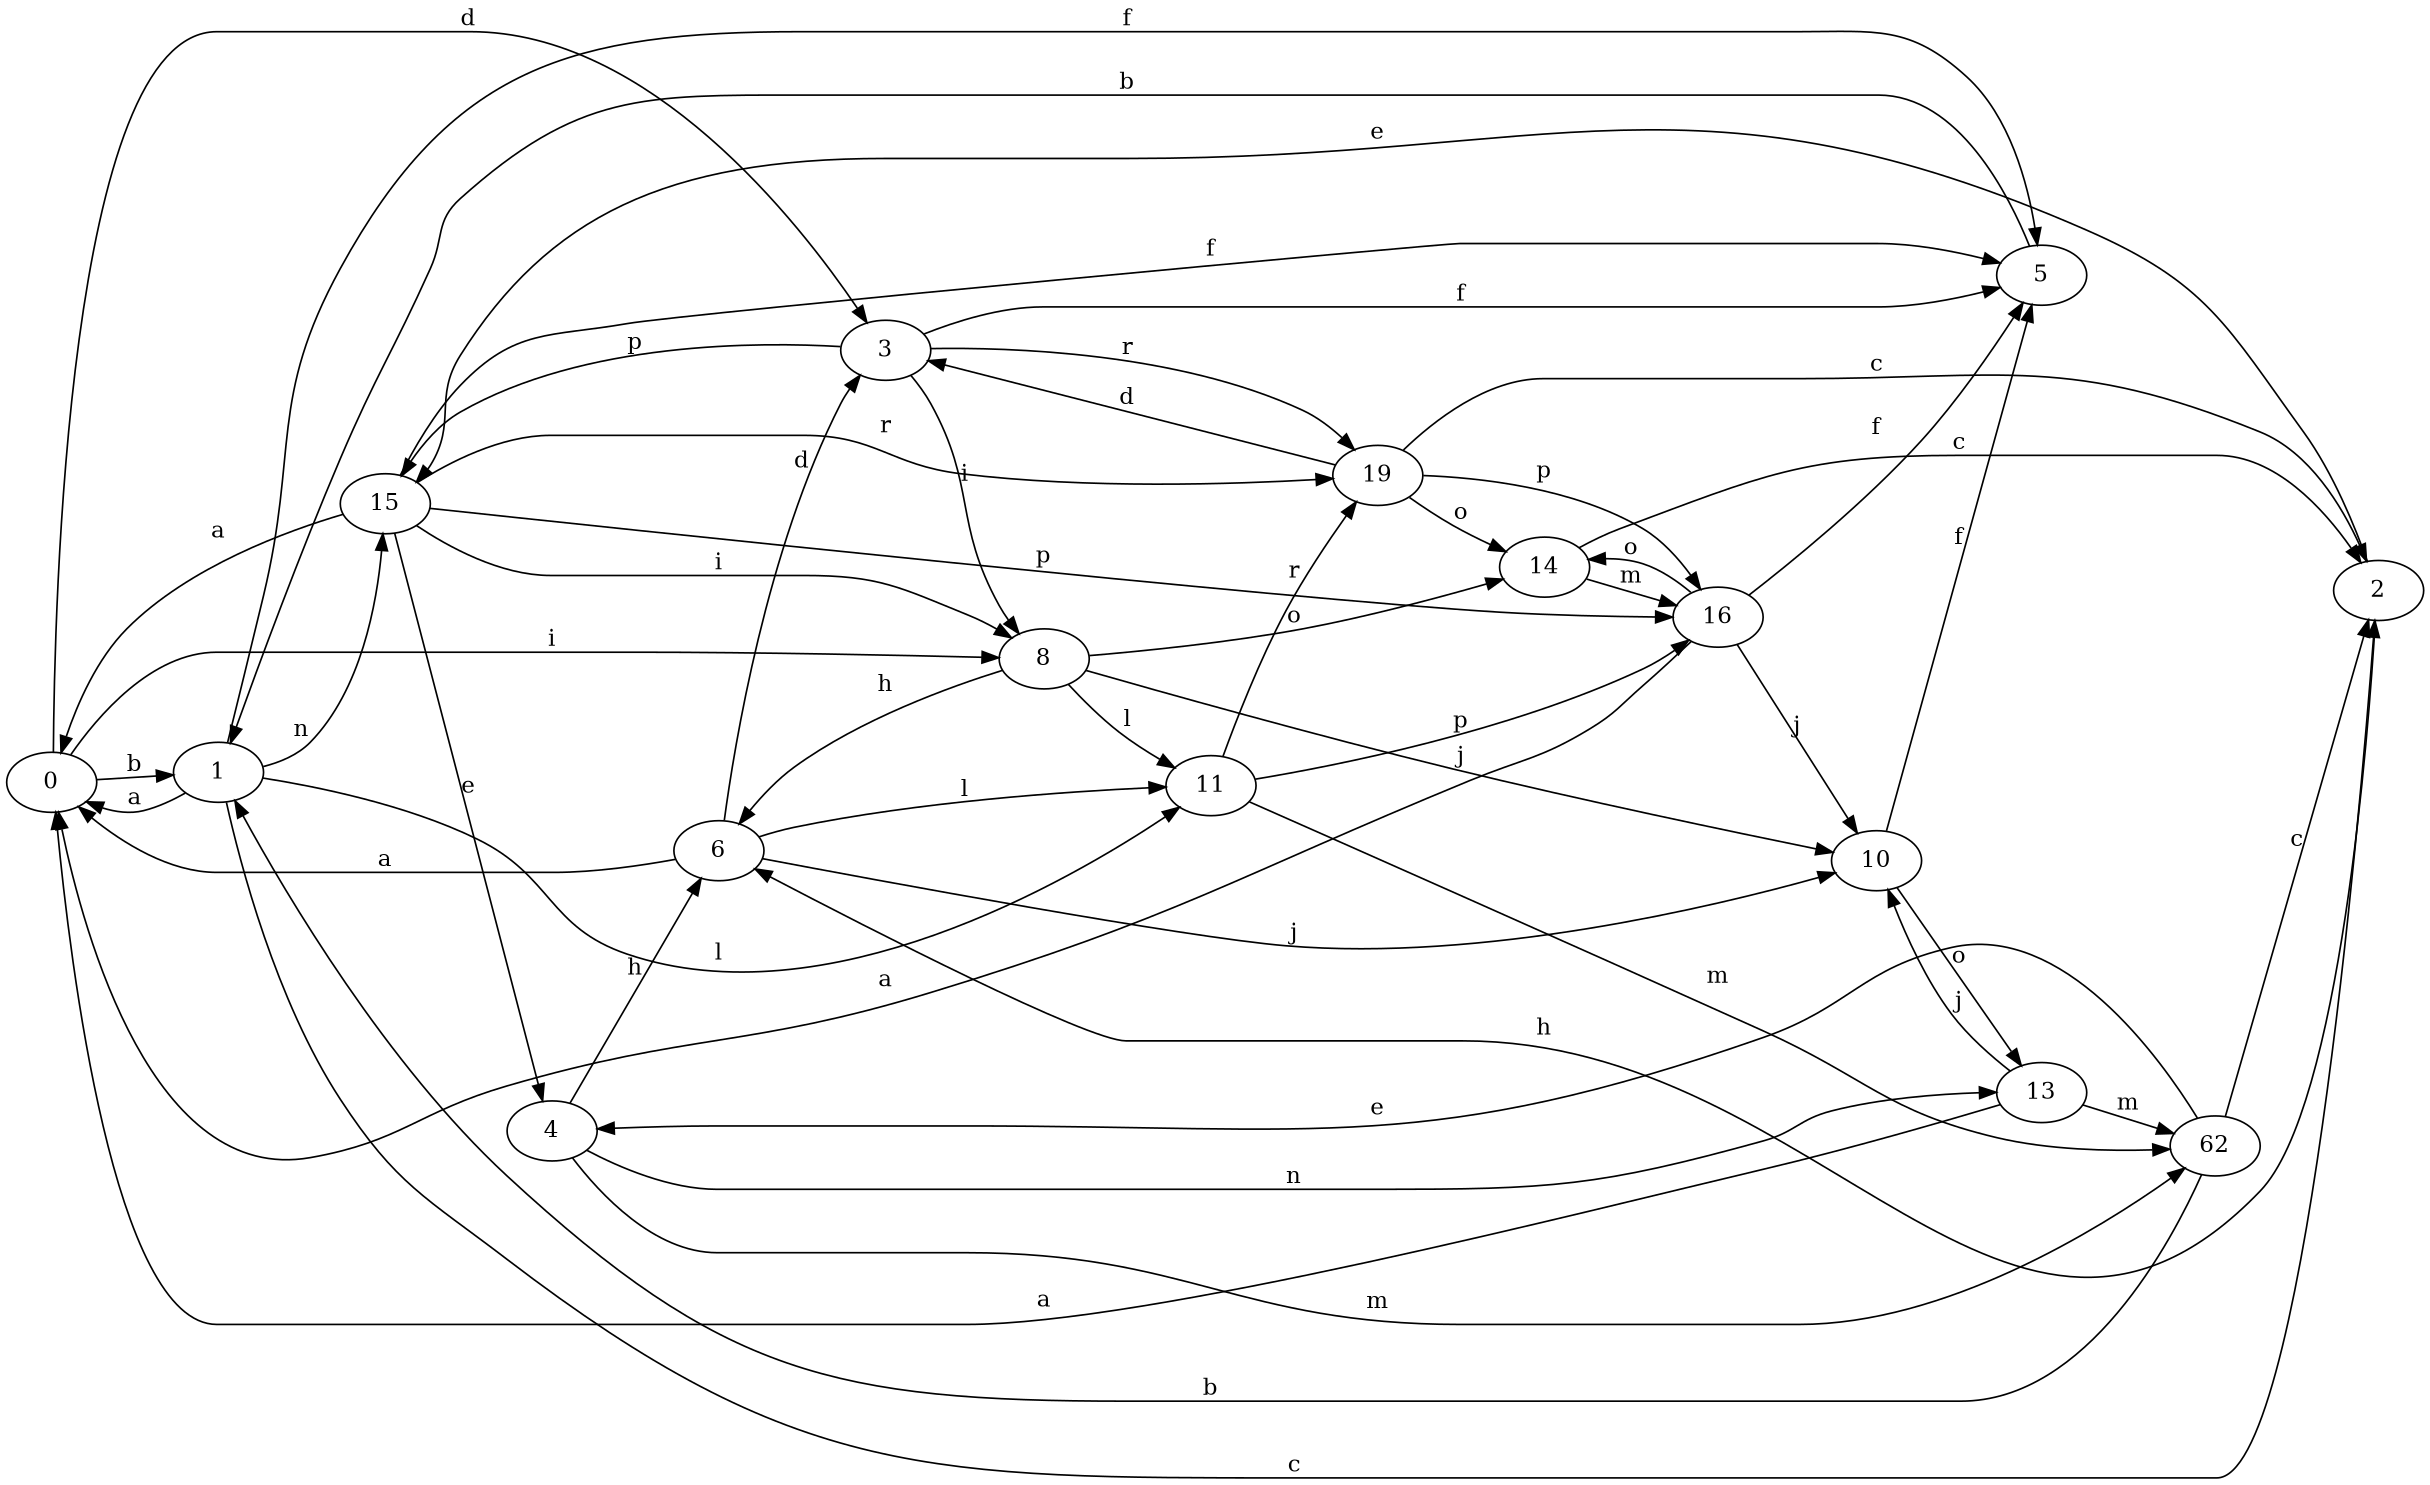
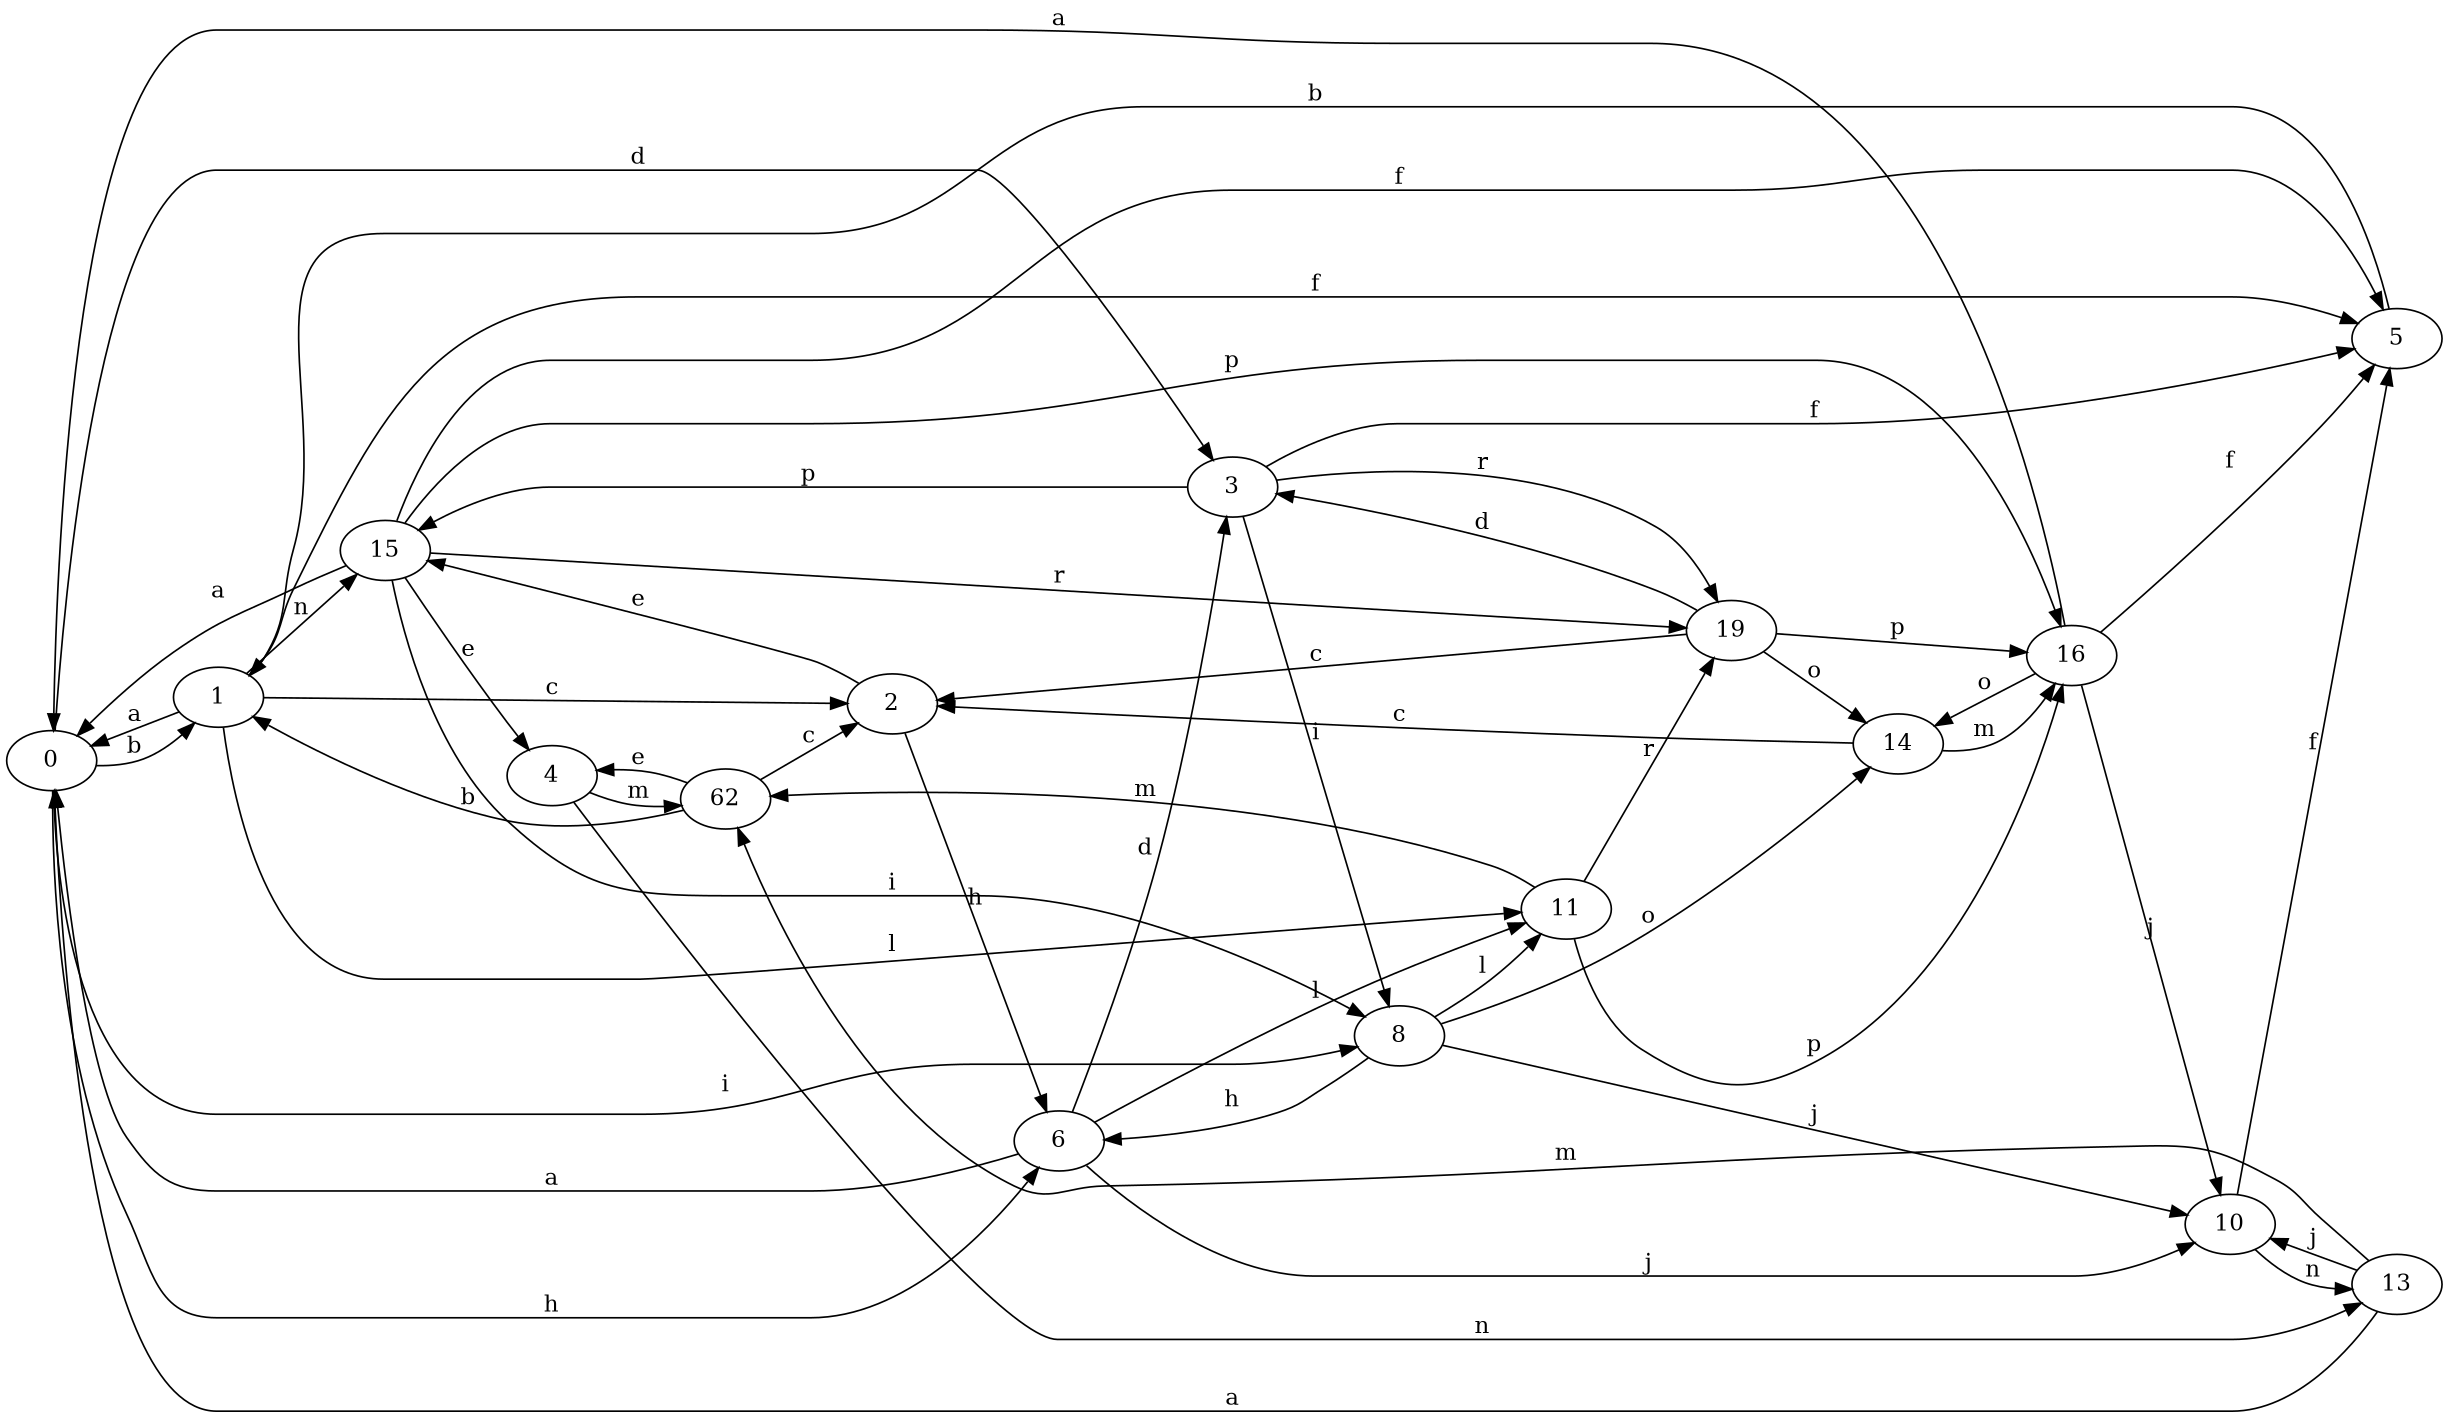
(1959, 957) -> (2314, 1270)
(631, 998) -> (355, 1318)
